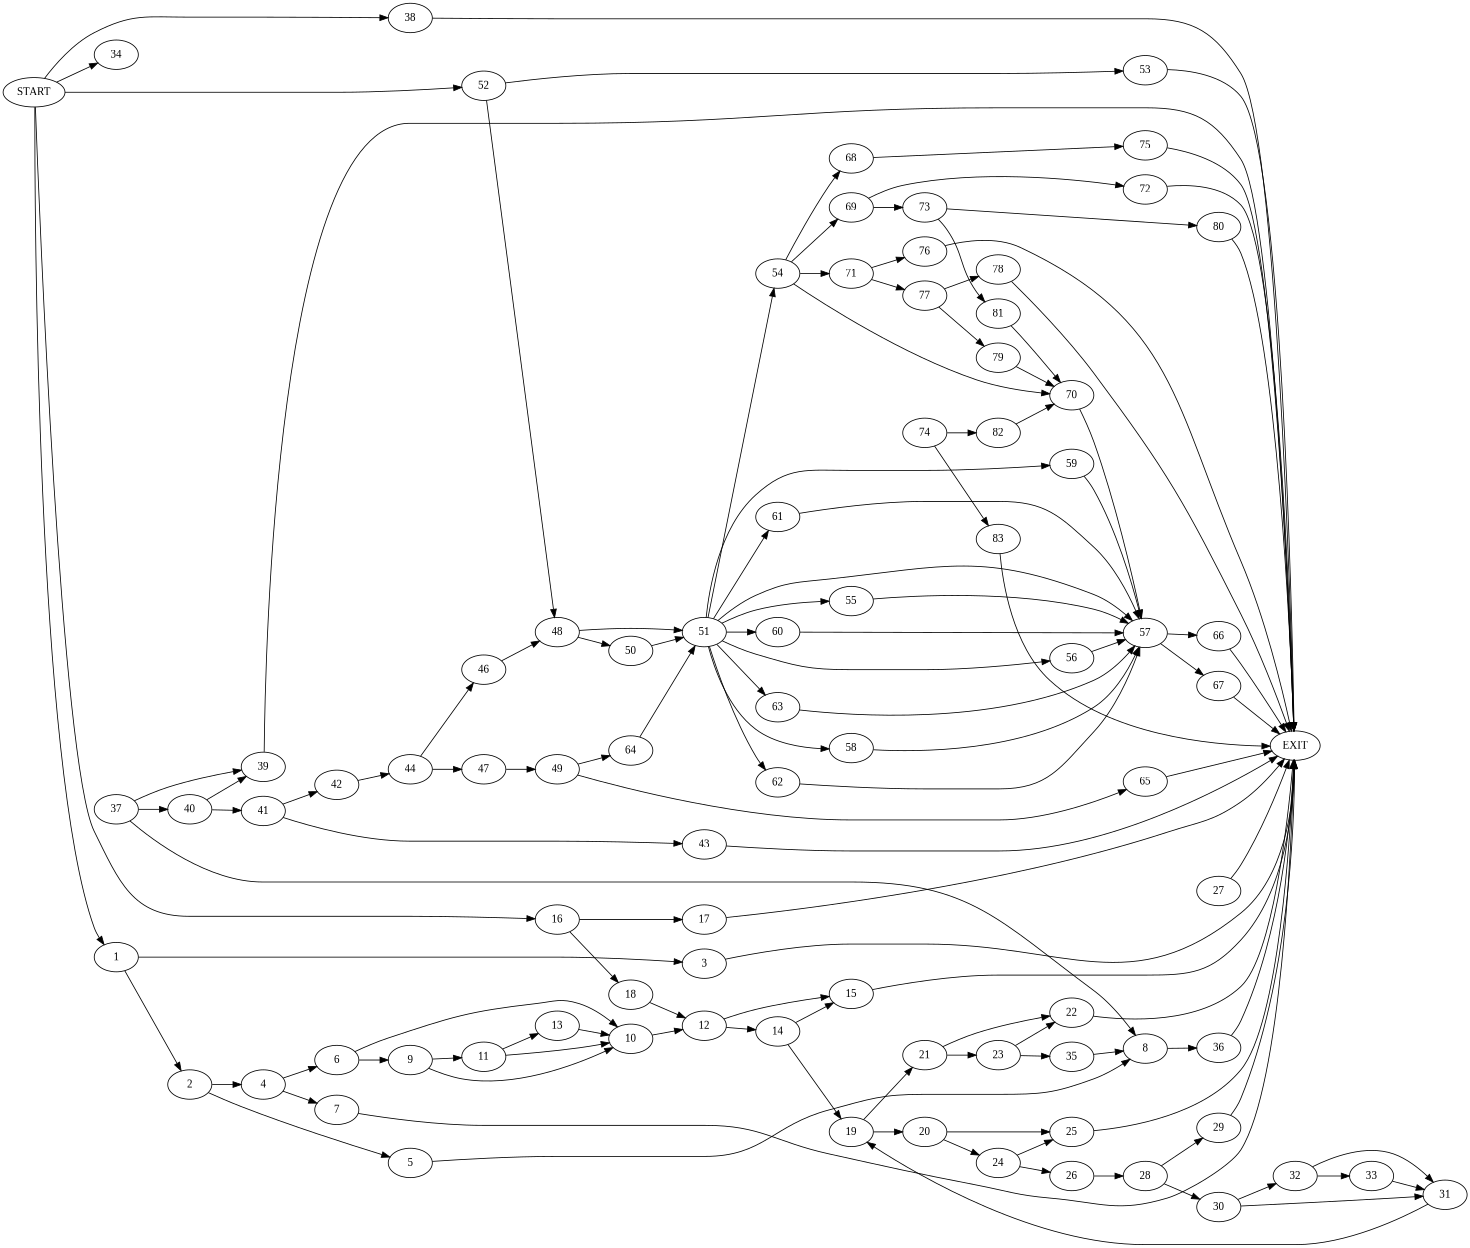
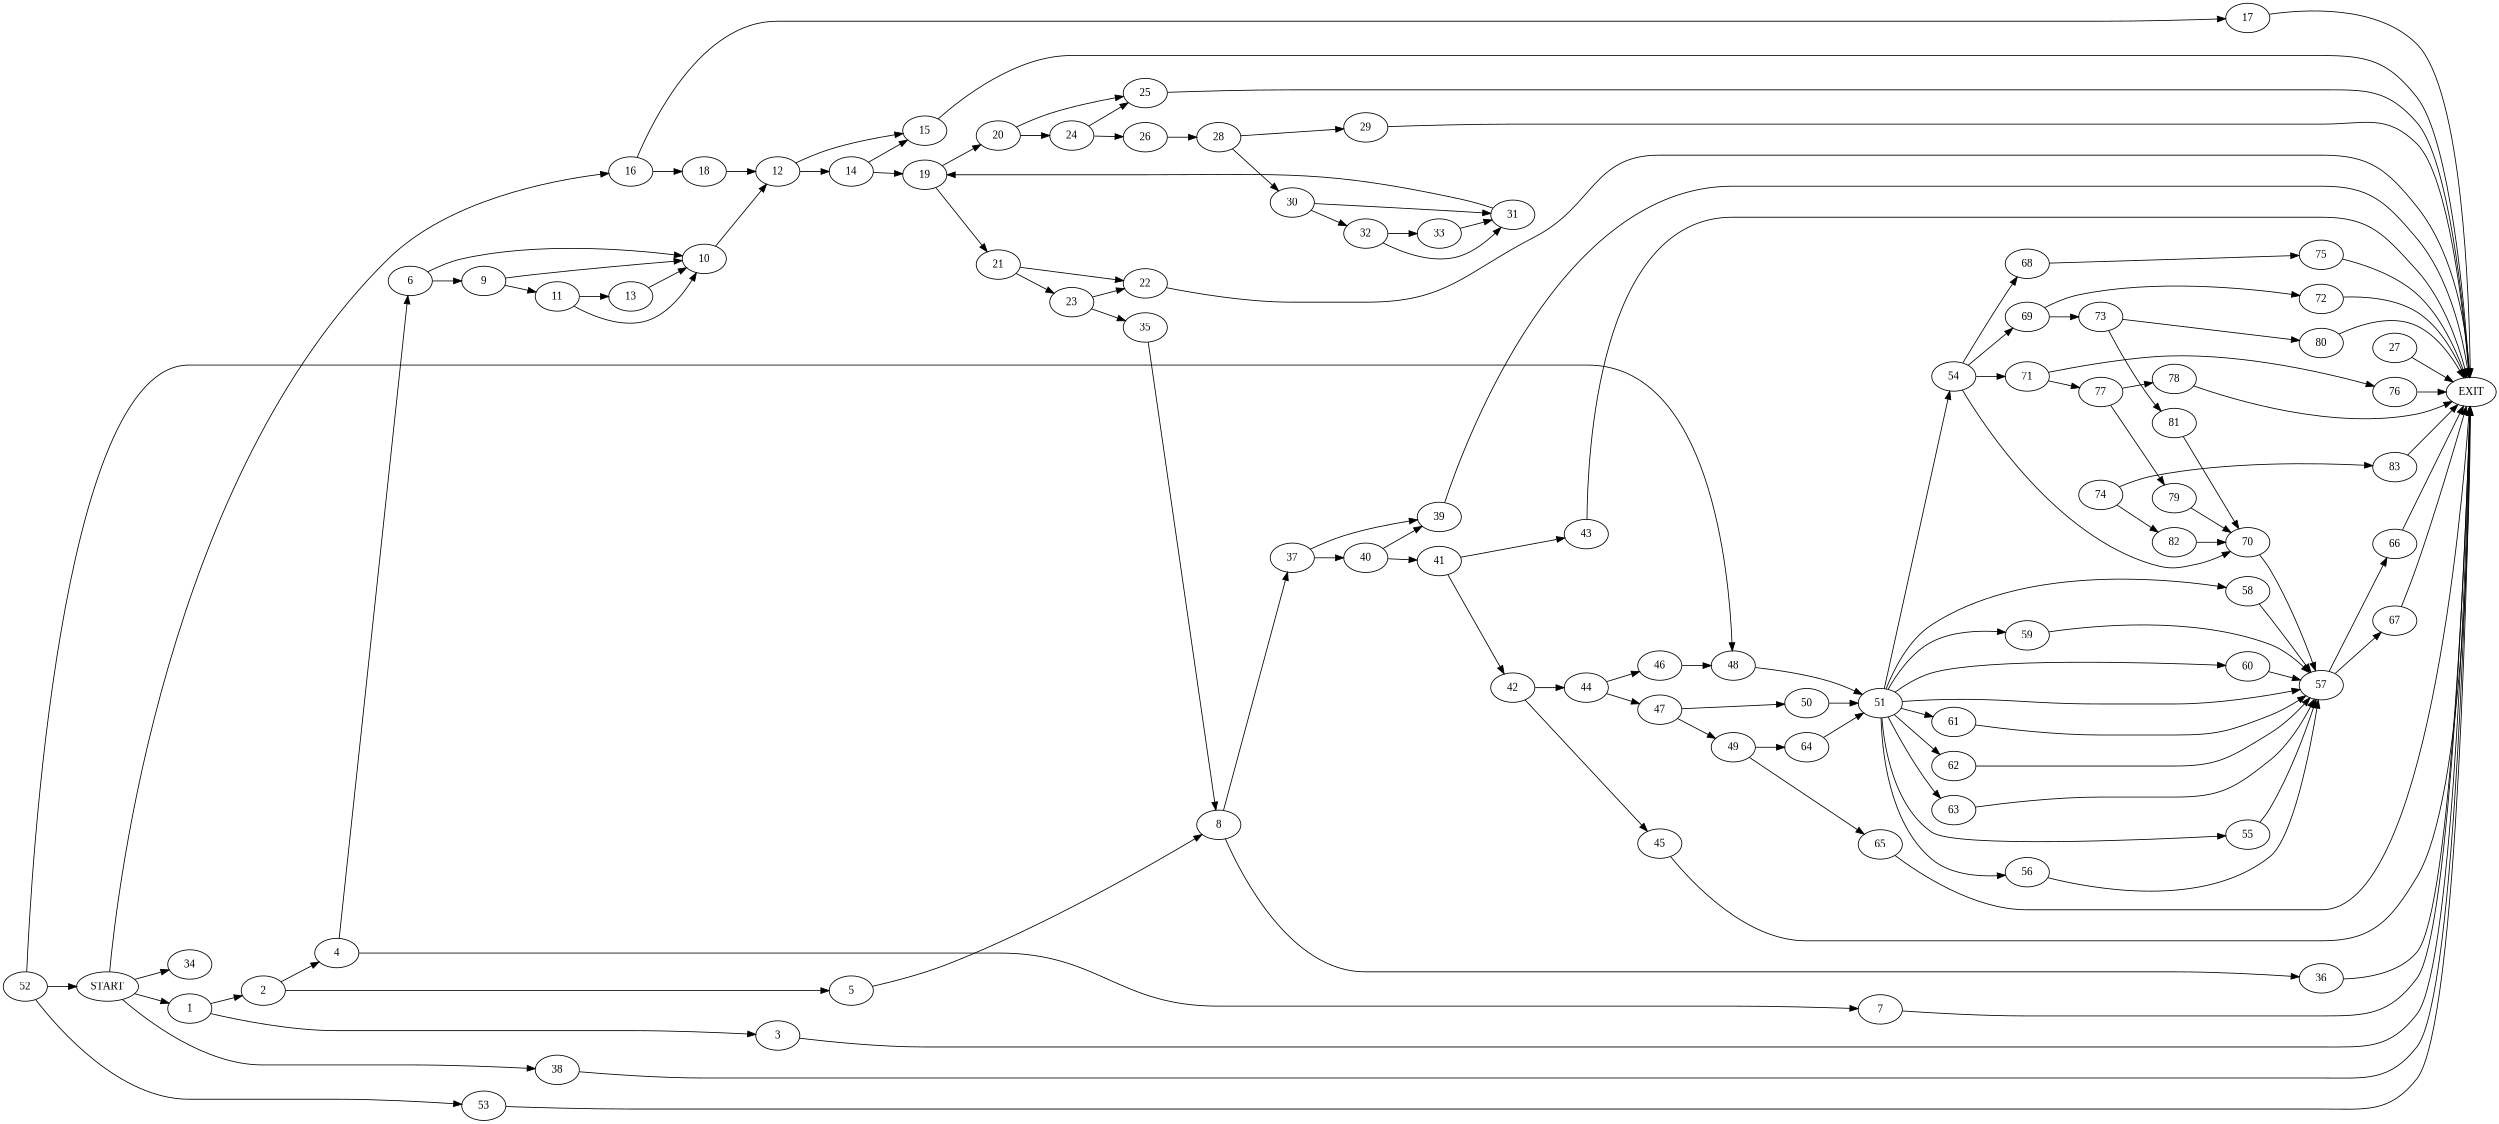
(259, 92) -> (58, 987)
(590, 640) -> (1729, 707)
none -> (1660, 844)
(646, 882) -> (1255, 695)
